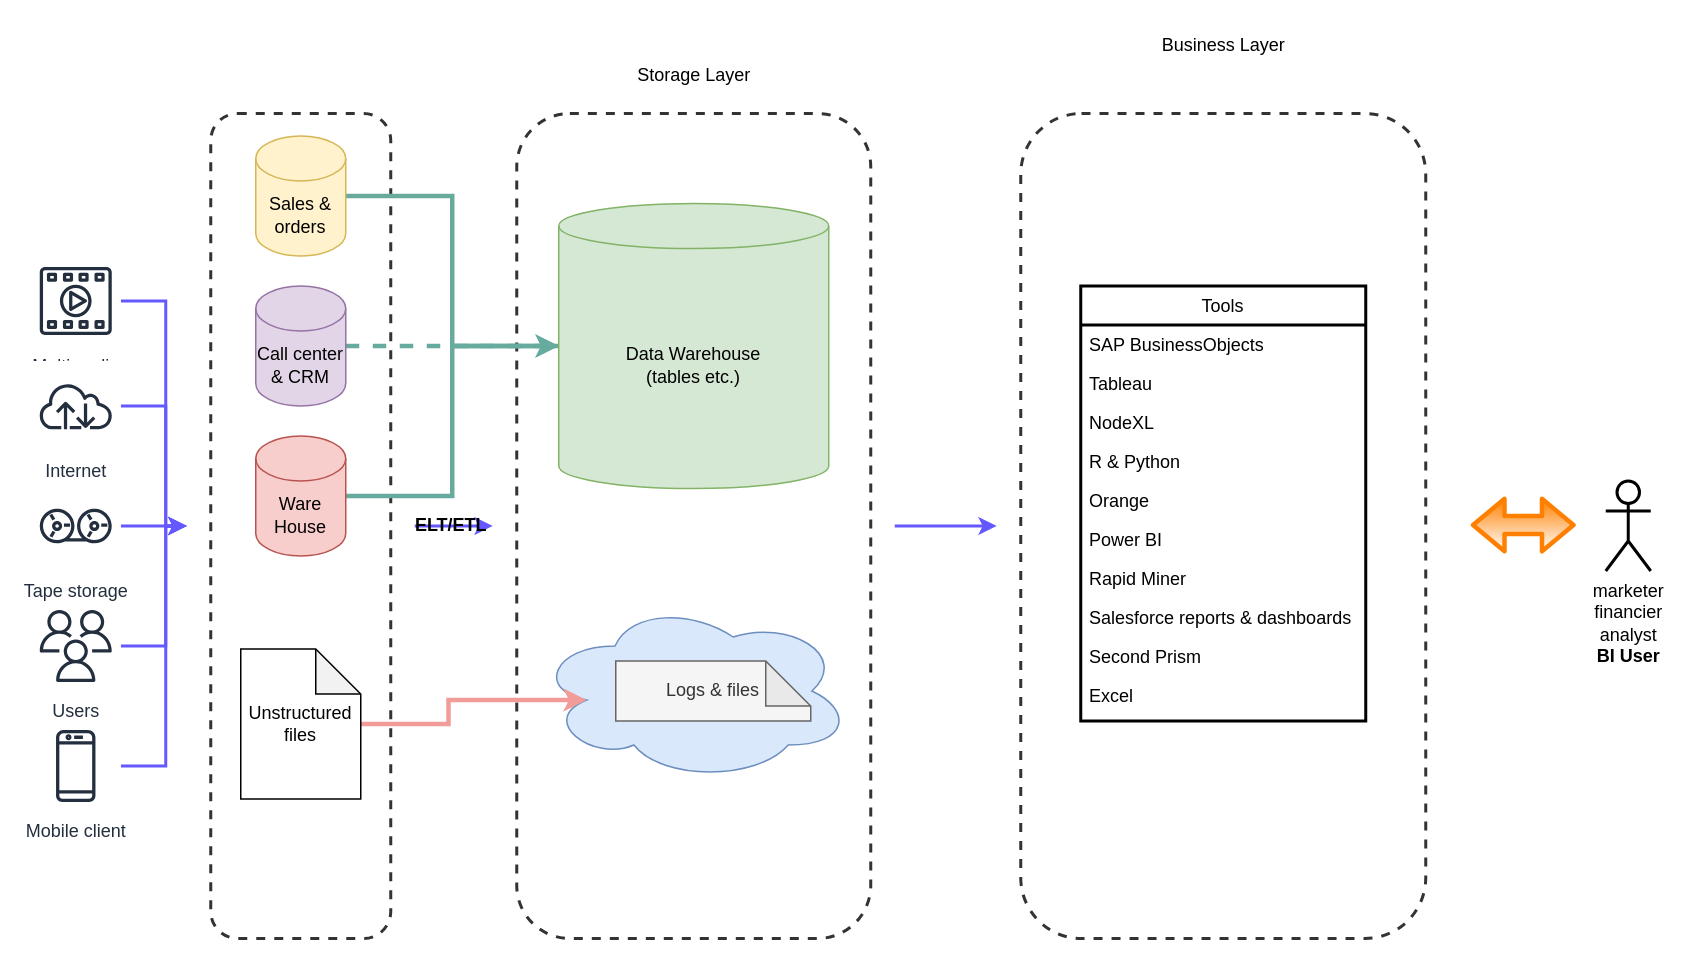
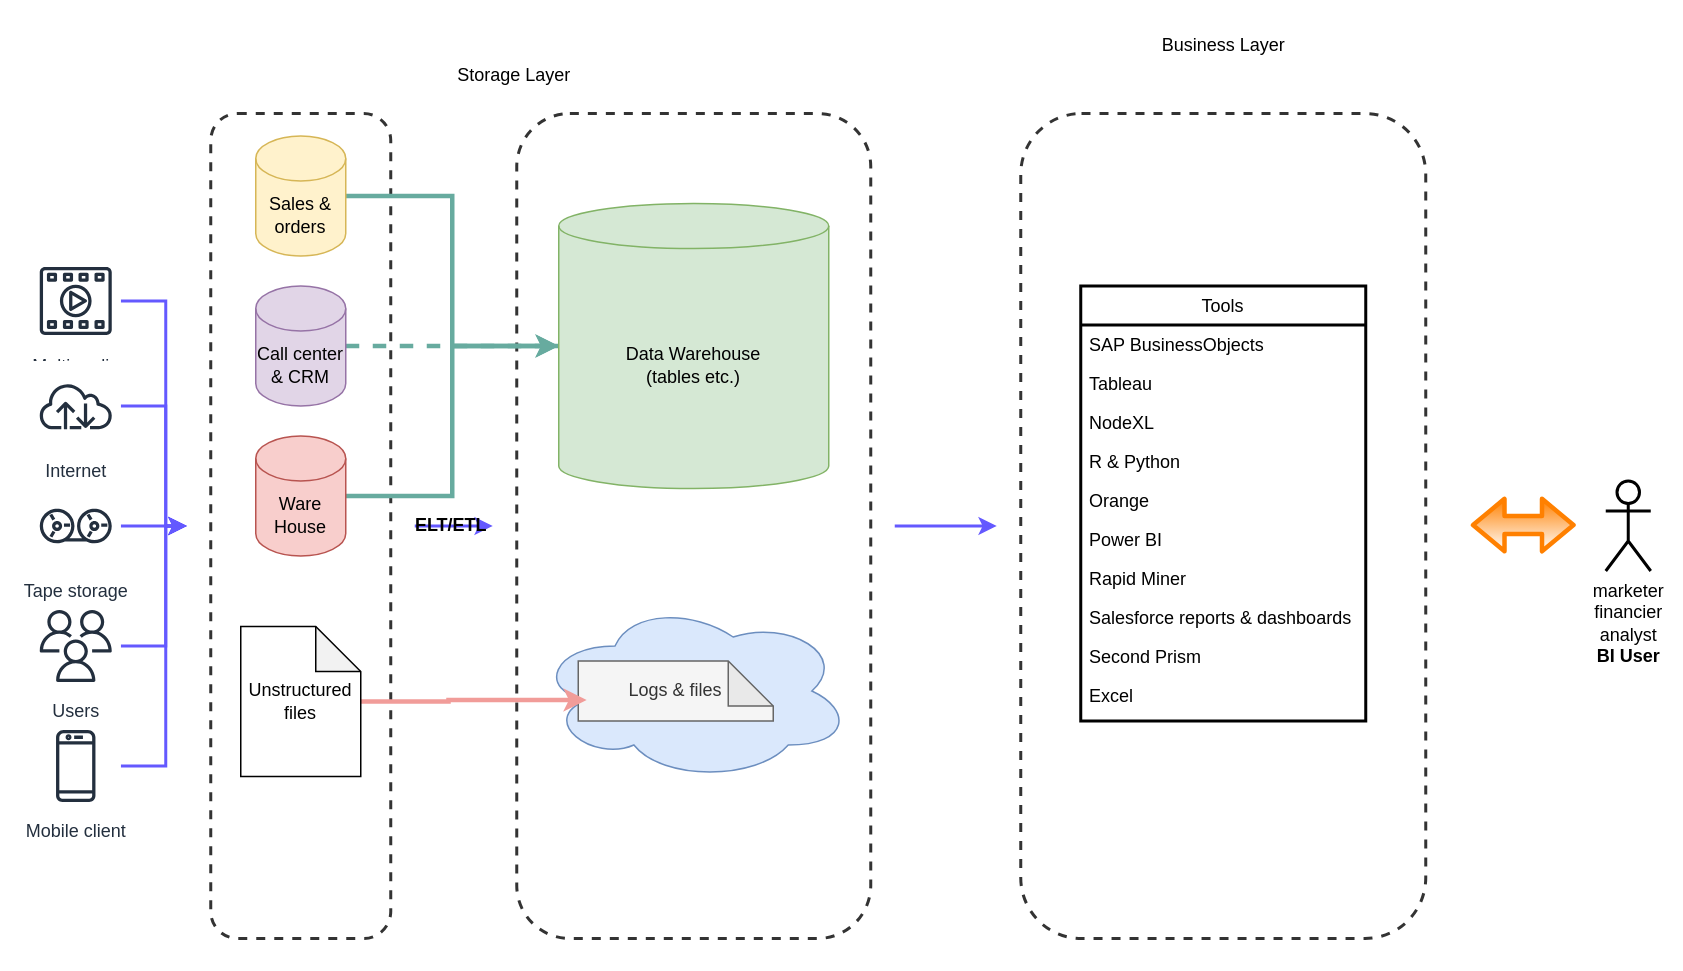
(694, 76) -> (514, 76)
(713, 691) -> (676, 691)
(301, 724) -> (301, 701)
